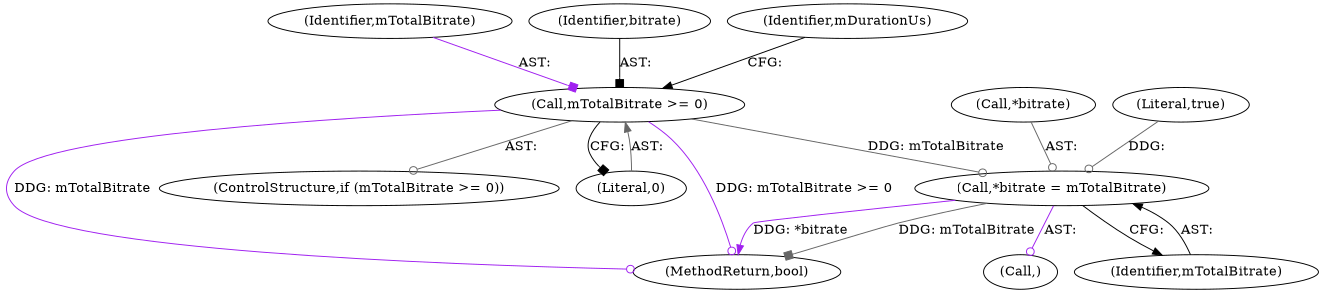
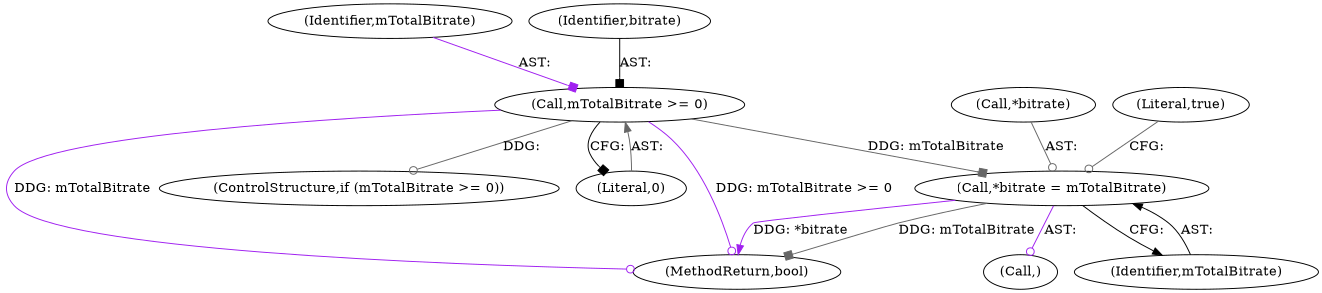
(847, 21) -> none
(835, 146) -> (835, 146)
(524, 147) -> (524, 147)
(1149, 147) -> (1149, 147)
